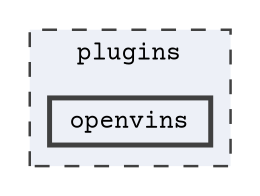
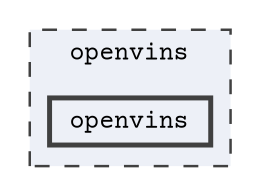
(130, 53) -> (130, 53)
